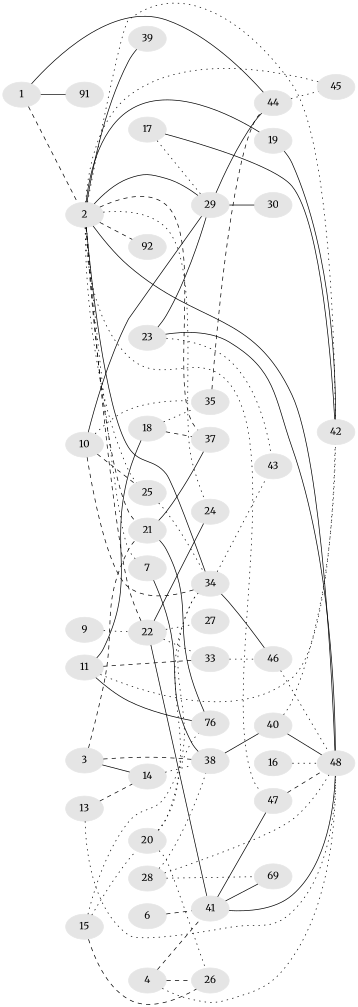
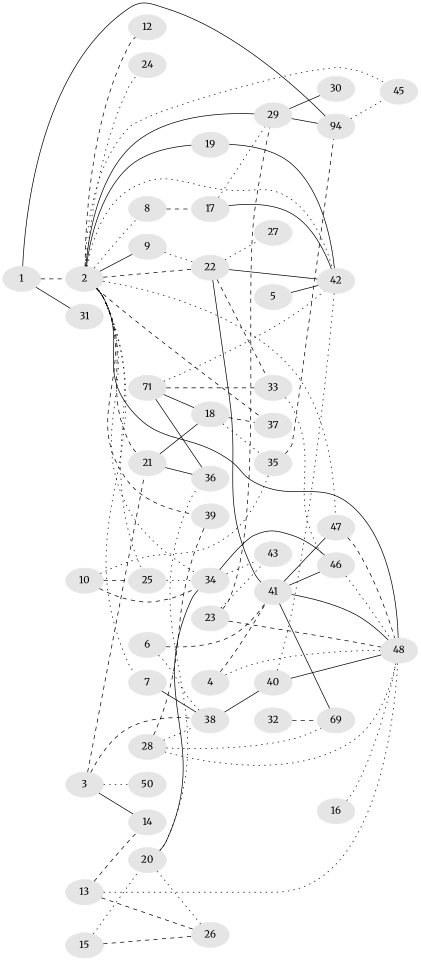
(85, 95) -> (85, 317)
(113, 96) -> (108, 422)
(273, 103) -> (336, 127)
none -> (147, 209)
(147, 247) -> (147, 27)
none -> (116, 263)
(188, 269) -> (251, 370)
none -> (273, 297)
(130, 317) -> none
(113, 404) -> (113, 420)
(183, 487) -> (175, 442)
(308, 503) -> (305, 634)
(180, 570) -> (273, 274)
none -> (305, 579)
none -> (181, 616)
(179, 646) -> (238, 321)
(85, 668) -> (147, 388)
none -> (273, 720)
(210, 723) -> (210, 479)
(179, 730) -> (180, 727)
(173, 770) -> (170, 668)
(172, 784) -> none
none -> (147, 785)
(179, 980) -> (147, 914)
